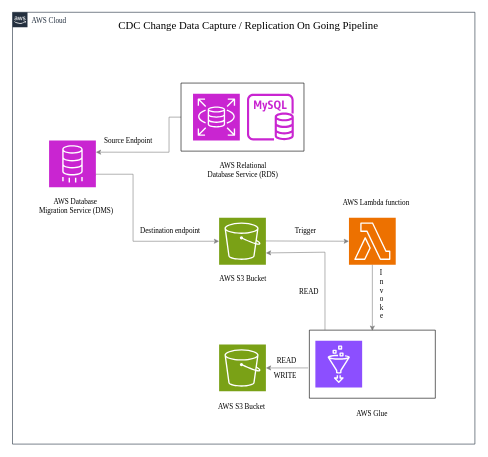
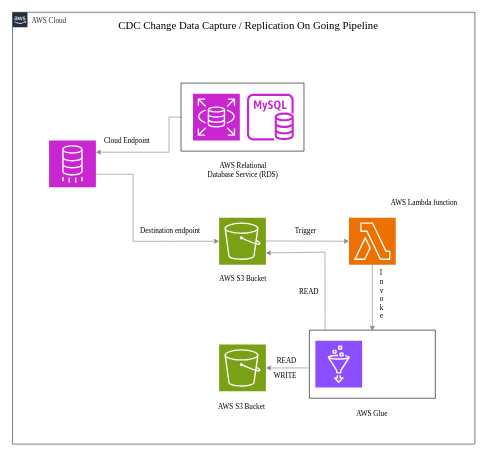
(132, 141) -> (130, 141)
(376, 203) -> (424, 203)
(76, 206) -> none
